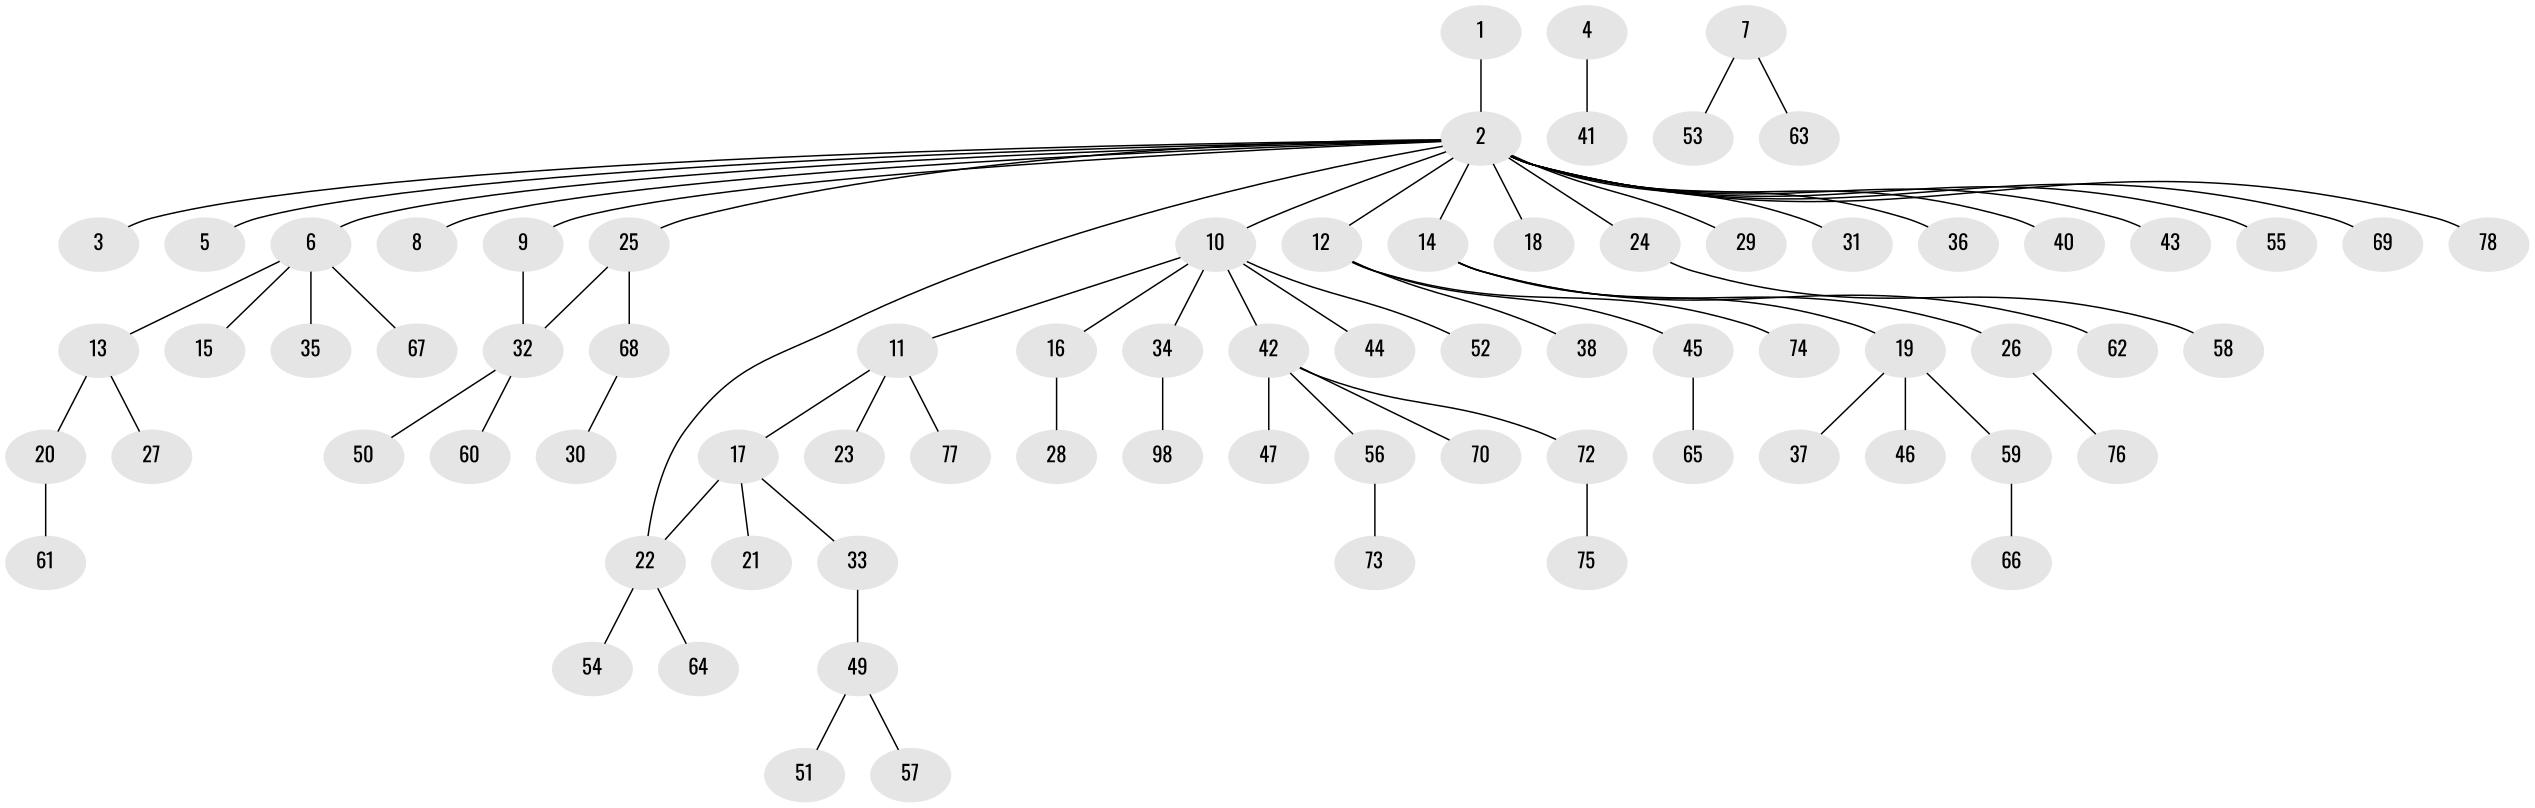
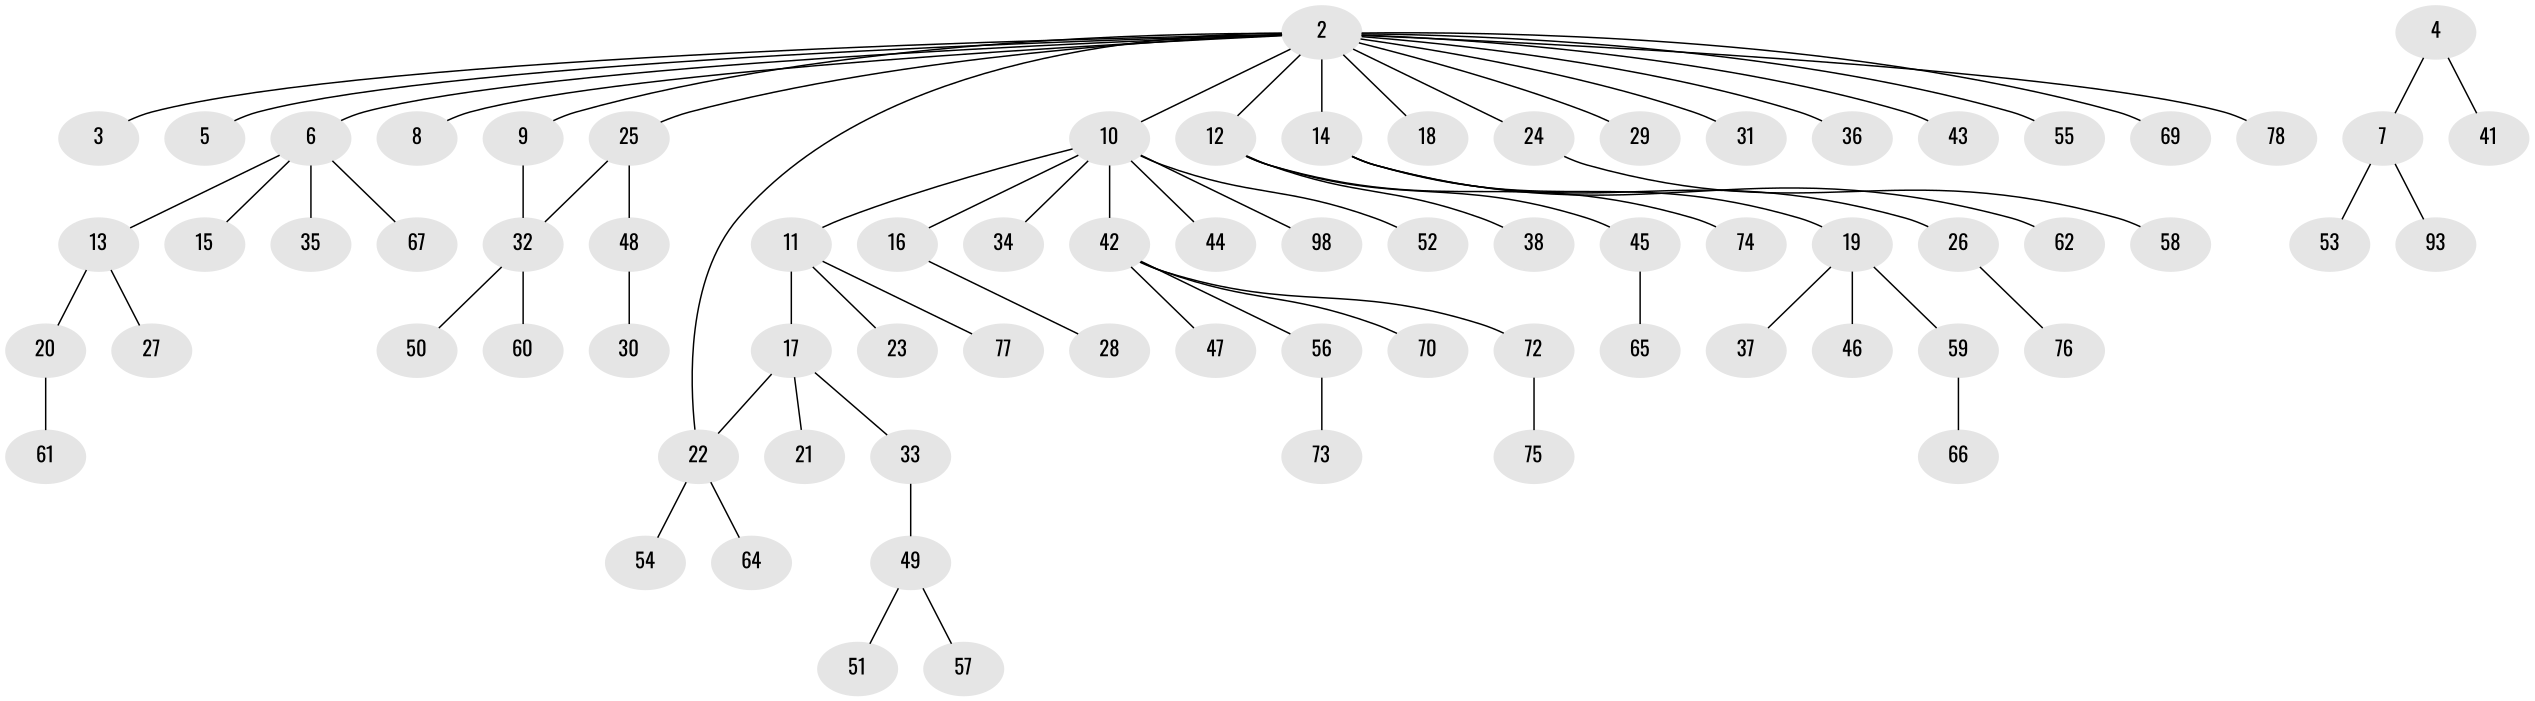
(1481, 32) -> none
none -> (2409, 86)
(1799, 139) -> (2436, 245)
(2065, 245) -> none
(629, 351) -> (629, 245)
(1163, 404) -> (1216, 192)
